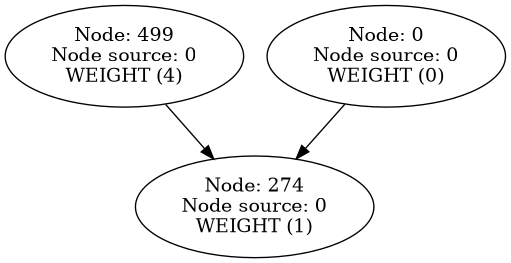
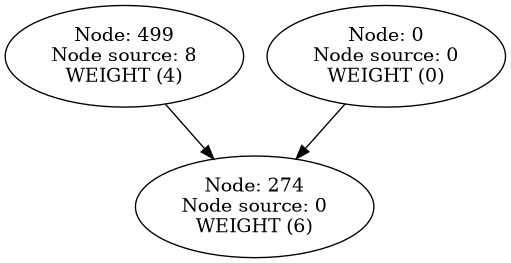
(124, 56) -> (124, 56)
(255, 207) -> (255, 207)
